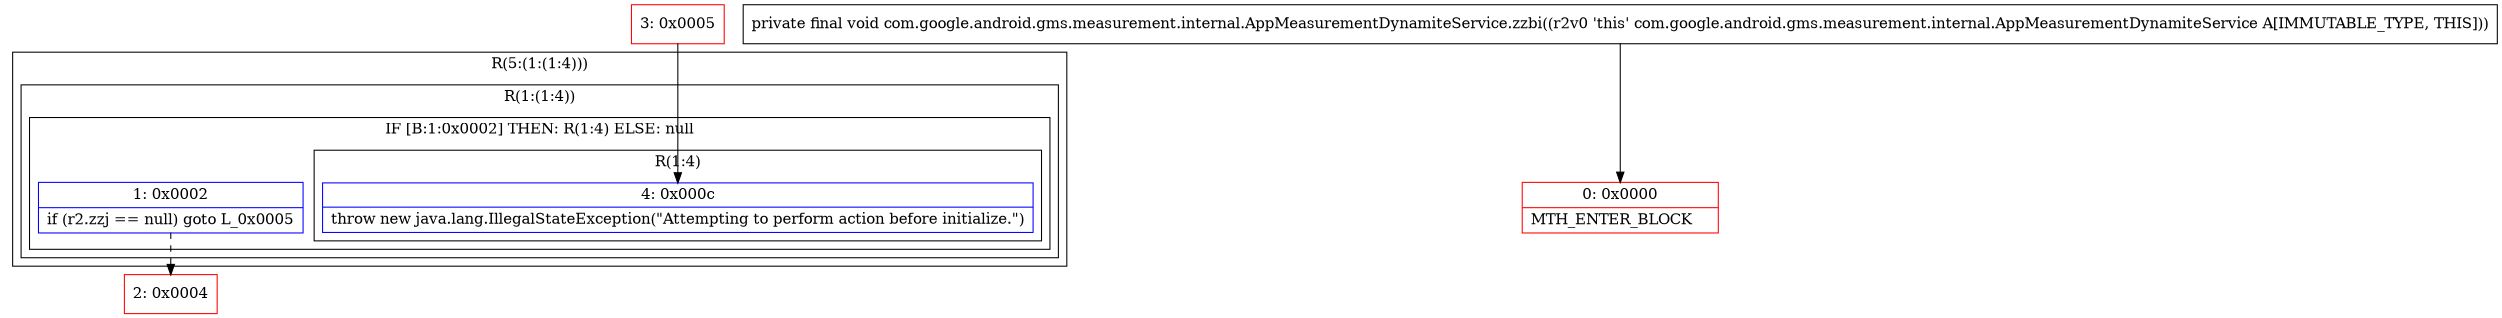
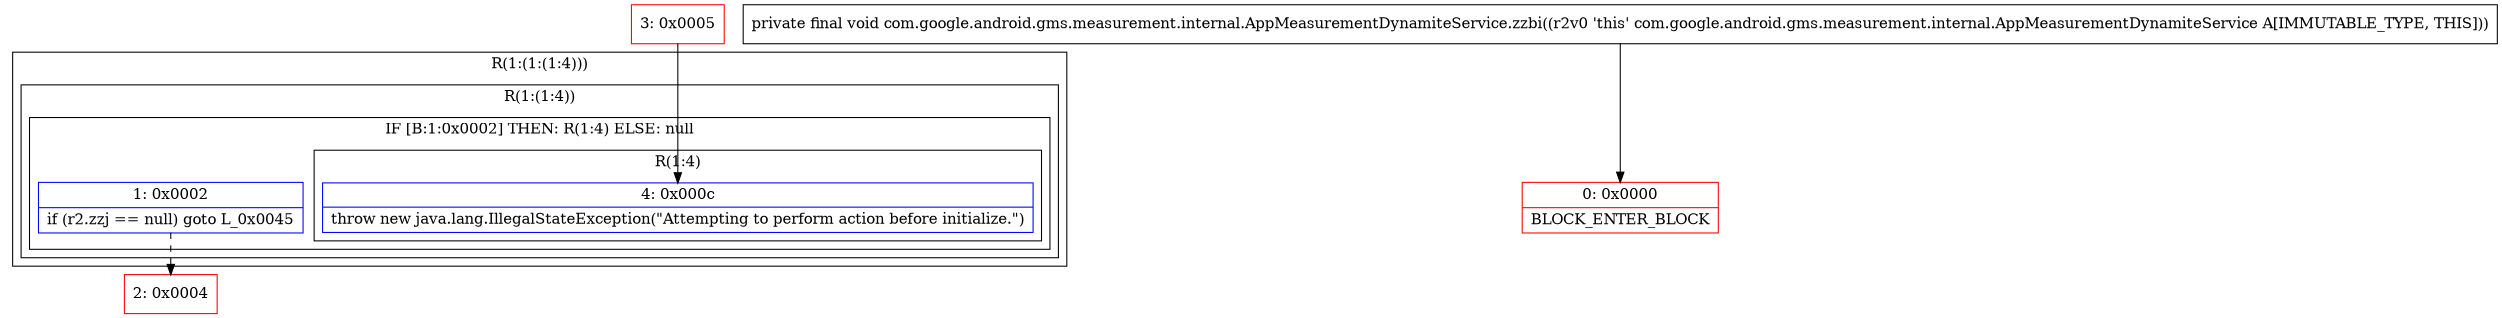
(540, 64) -> (540, 64)
(171, 220) -> (171, 220)
(1612, 220) -> (1620, 220)
